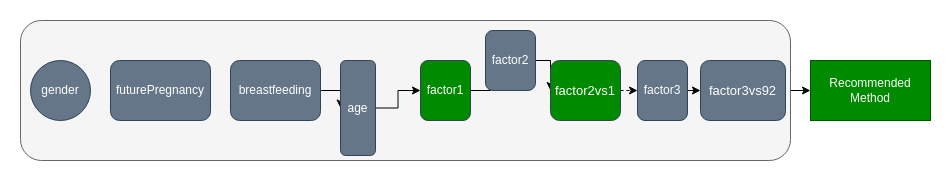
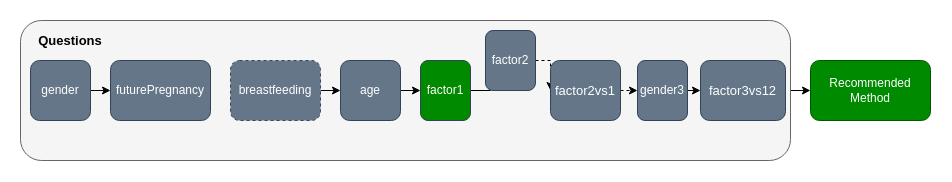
none -> (71, 41)
(551, 65) -> (551, 65)
(61, 91) -> (61, 91)
none -> (97, 91)
(276, 91) -> (276, 91)
(586, 91) -> (586, 91)
(663, 91) -> (663, 91)
(743, 91) -> (743, 91)
(871, 91) -> (871, 91)
(358, 108) -> (371, 91)
